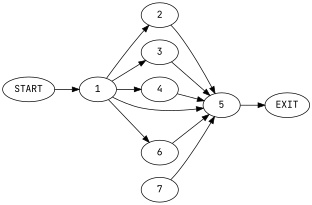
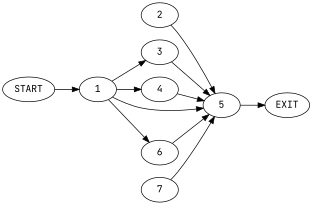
(125, 54) -> none
